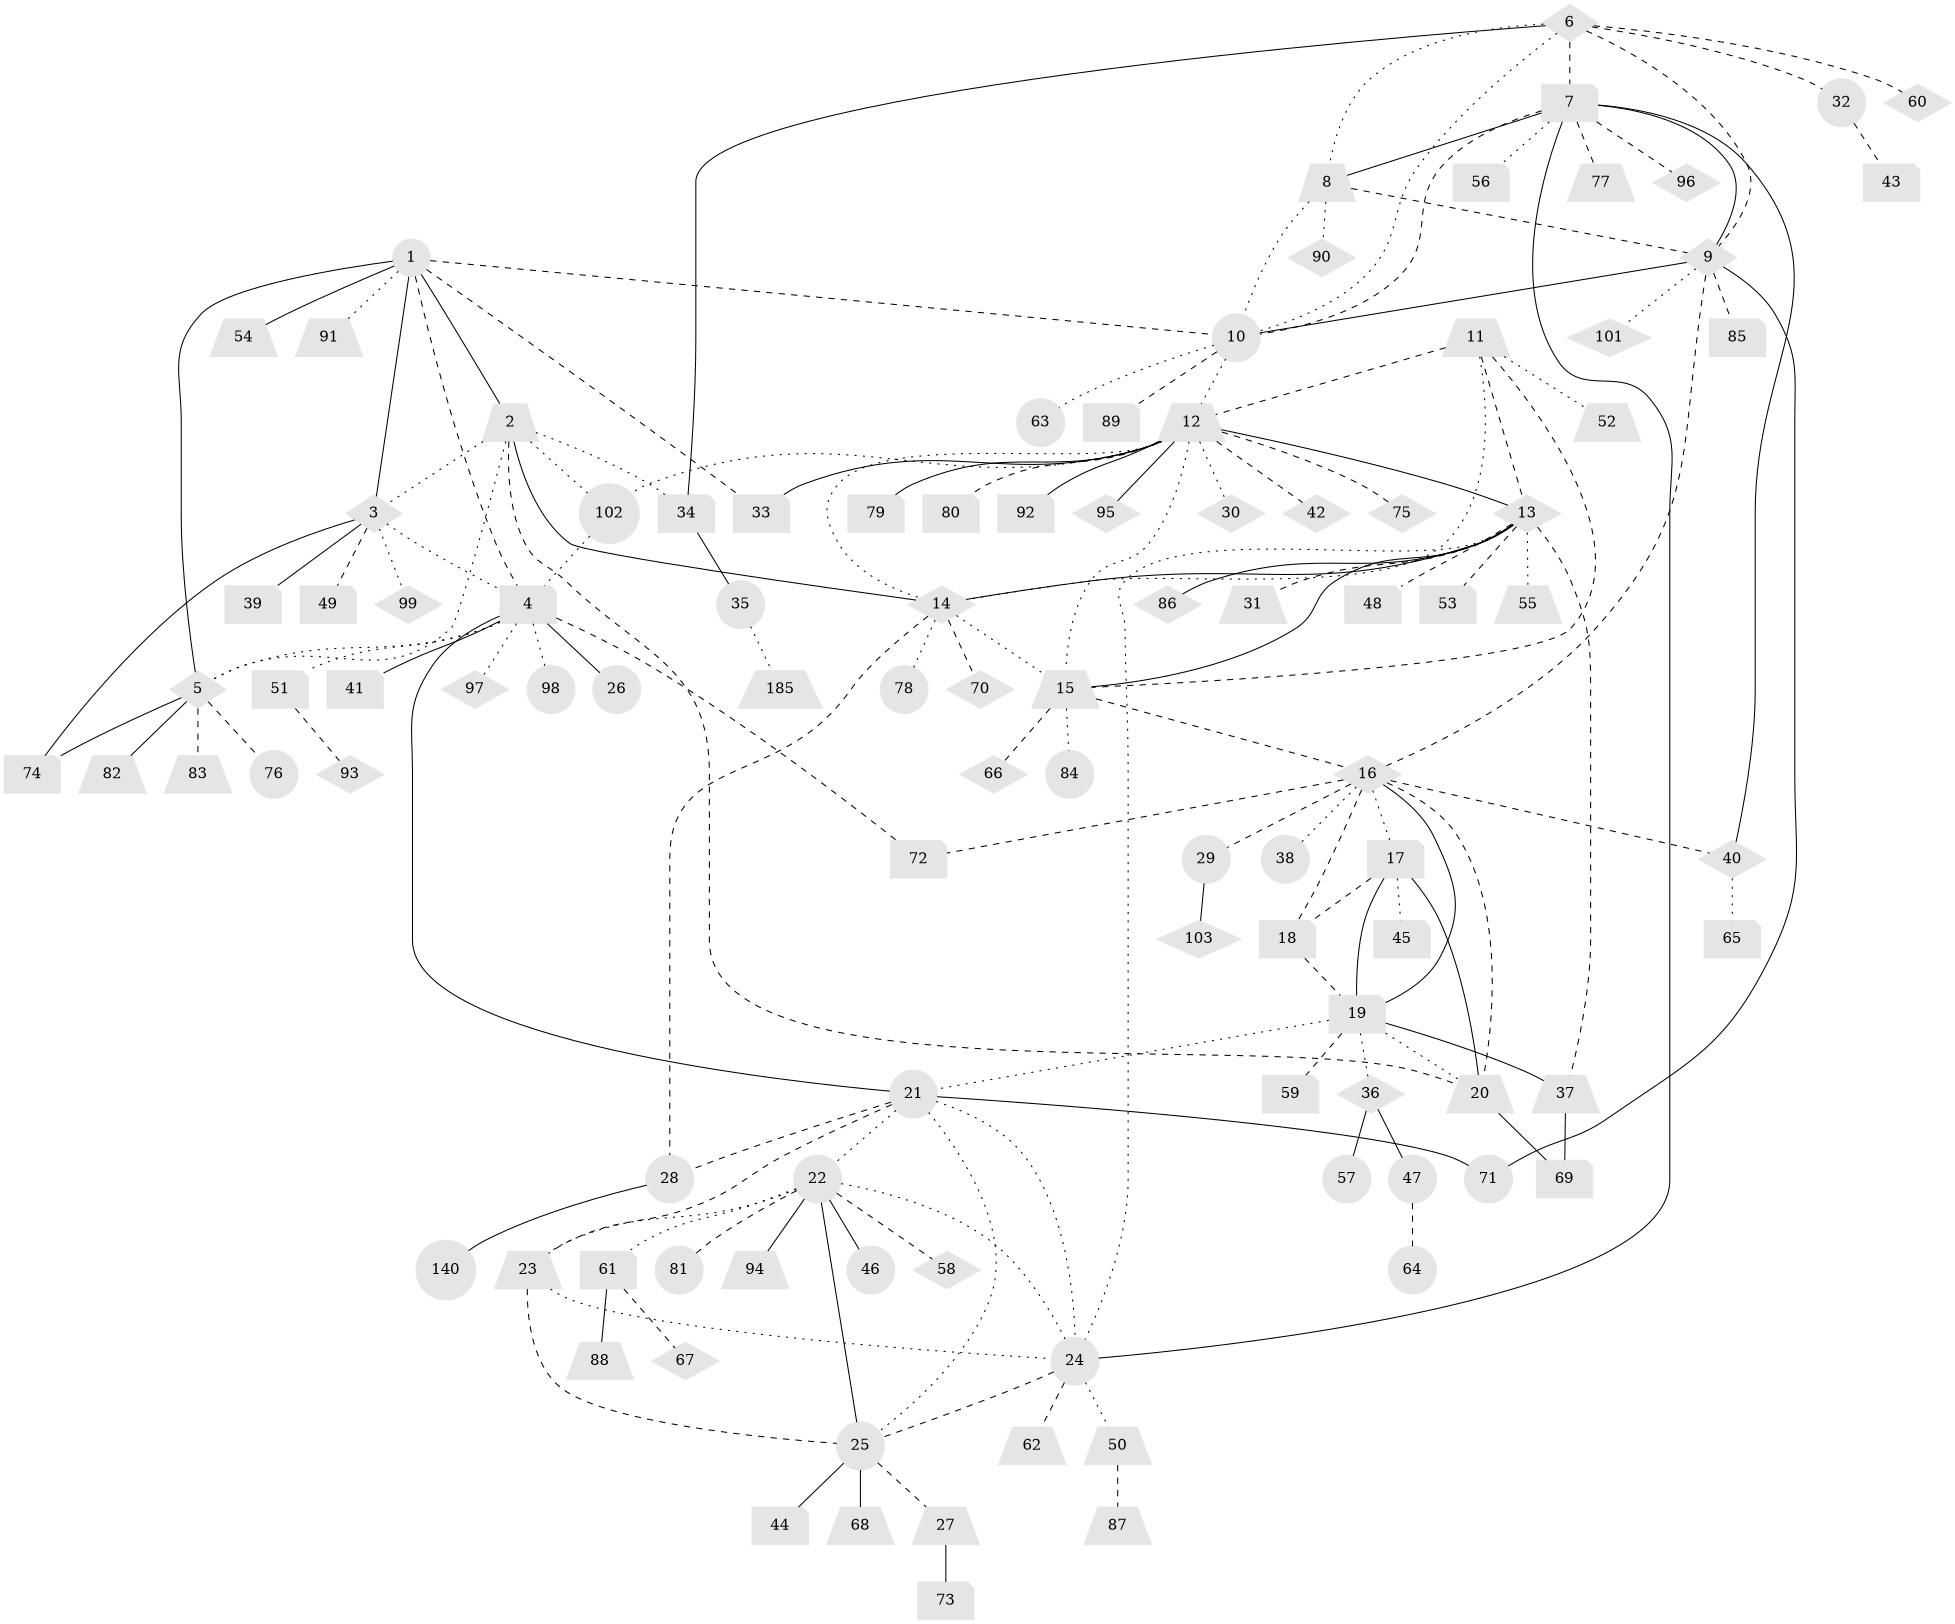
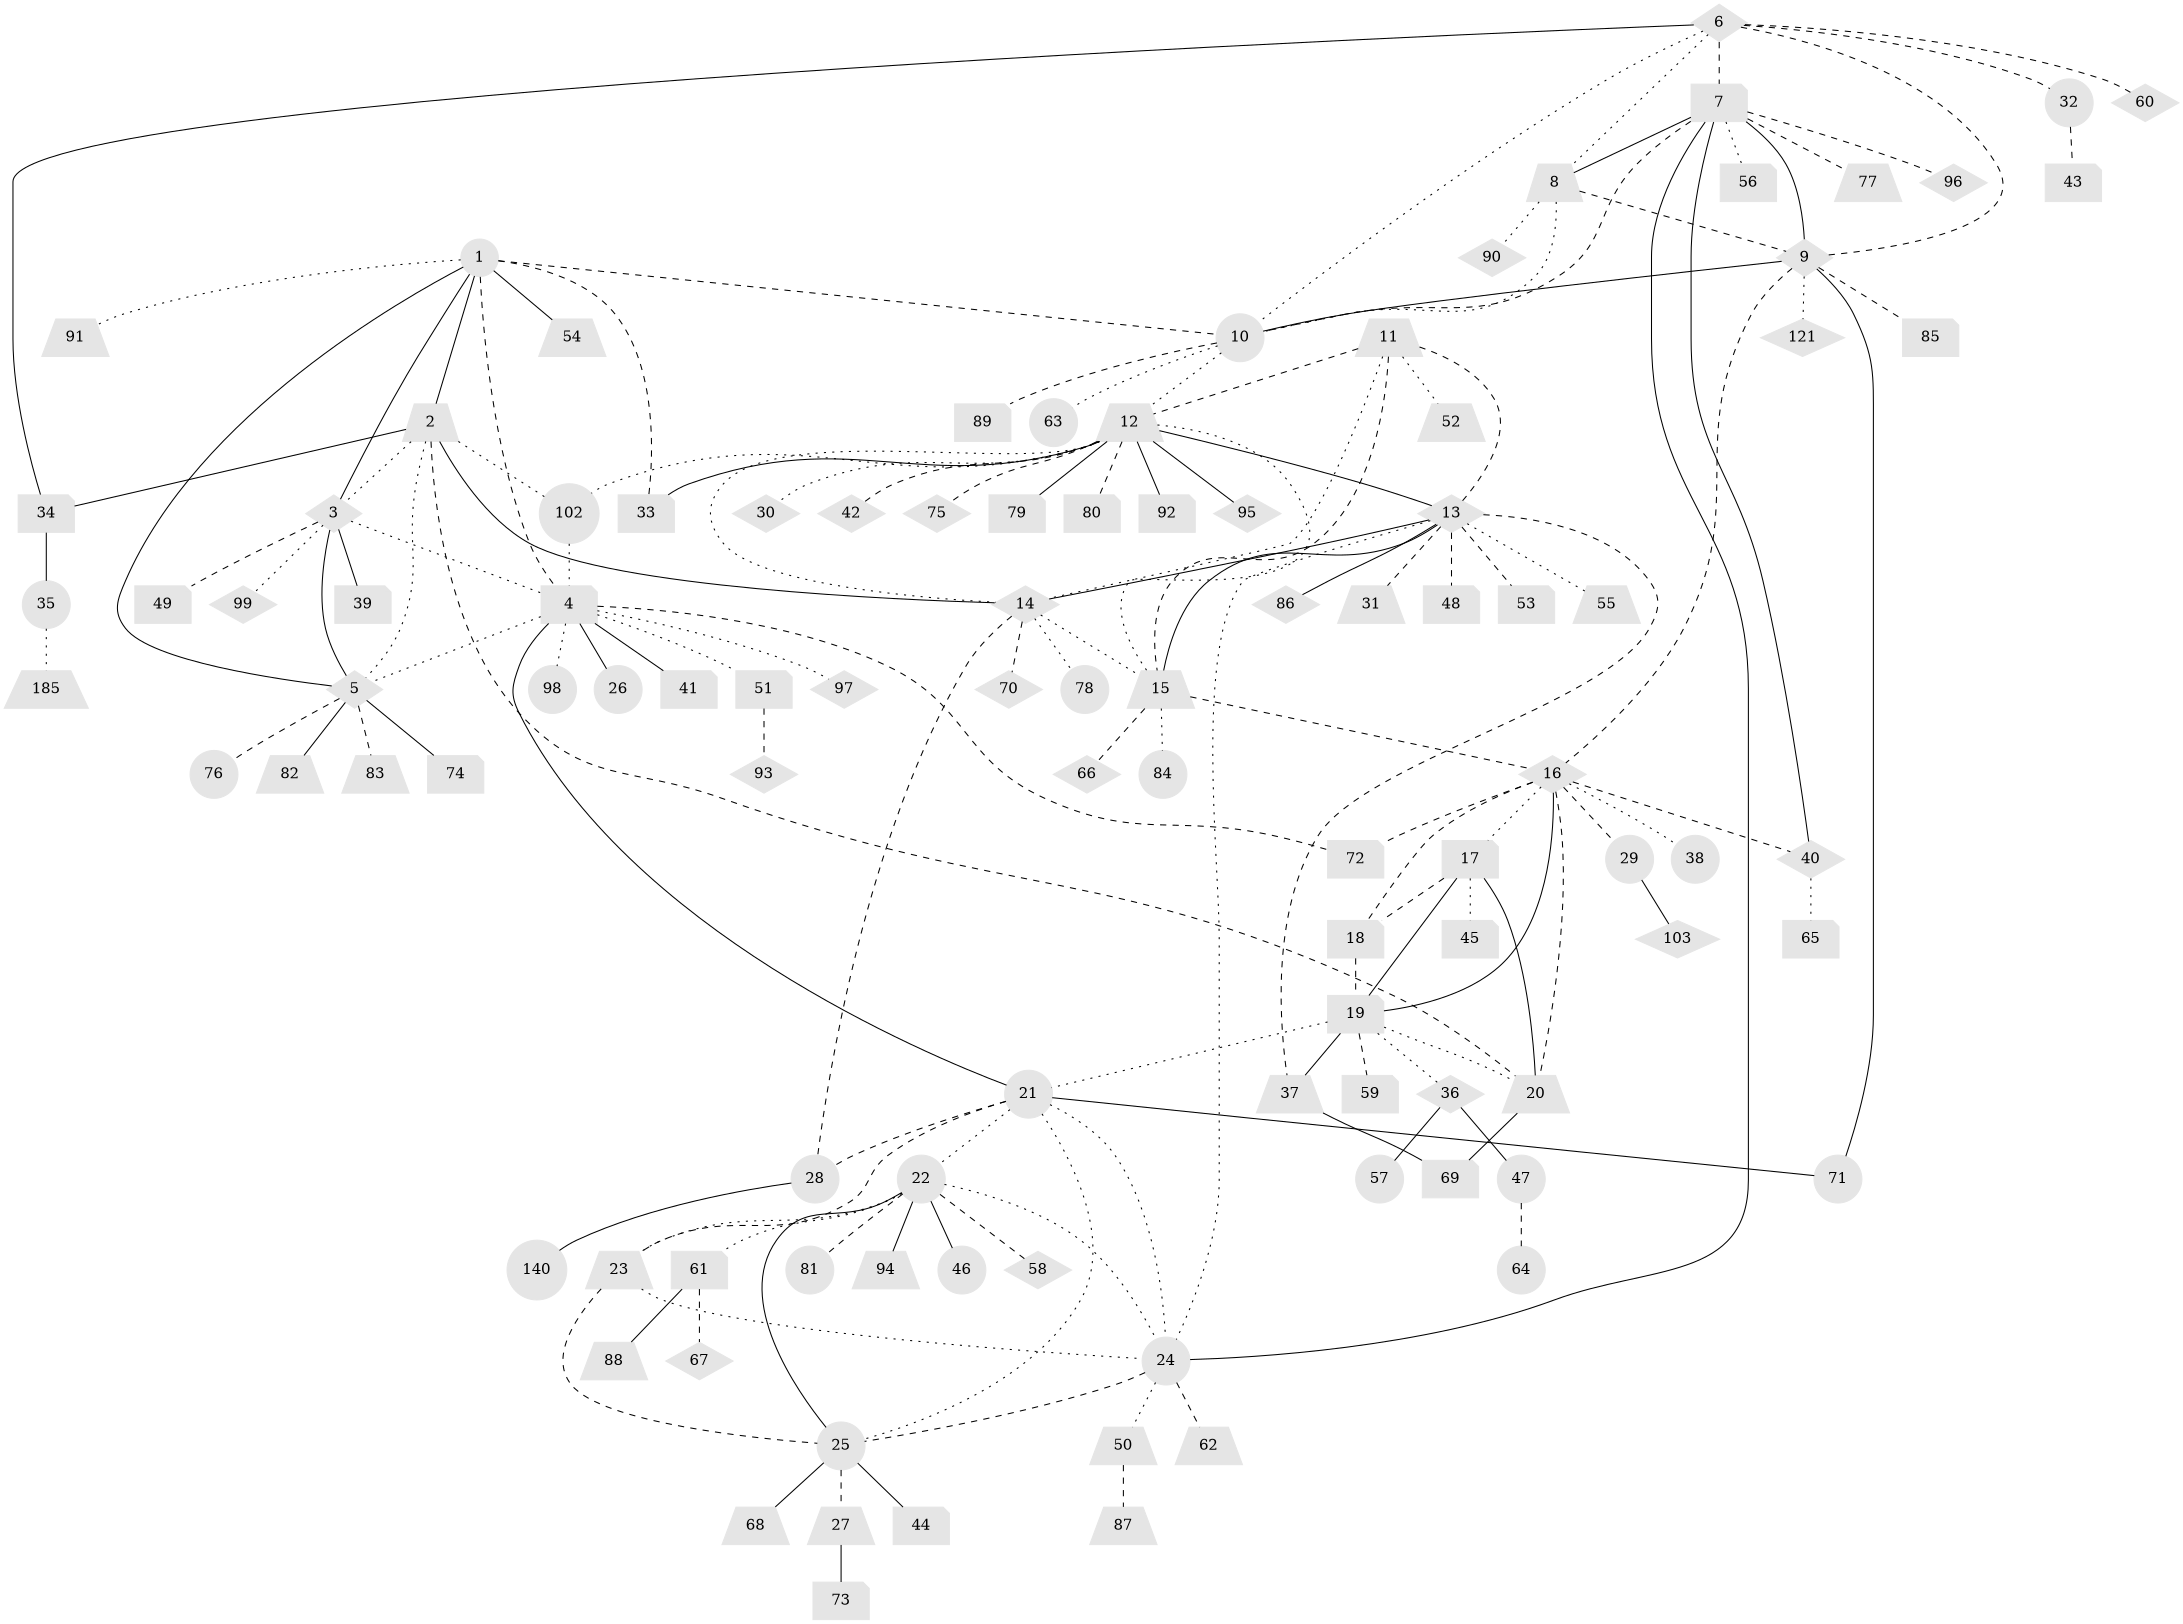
(1609, 338) -> (1803, 338)
(602, 460) -> (240, 468)
(179, 609) -> (322, 605)
